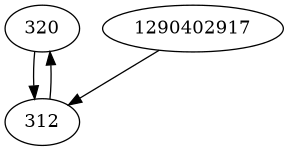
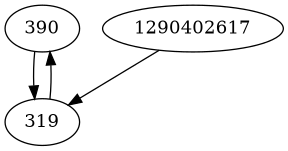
(42, 29) -> (42, 29)
(193, 29) -> (193, 29)
(42, 122) -> (42, 122)
